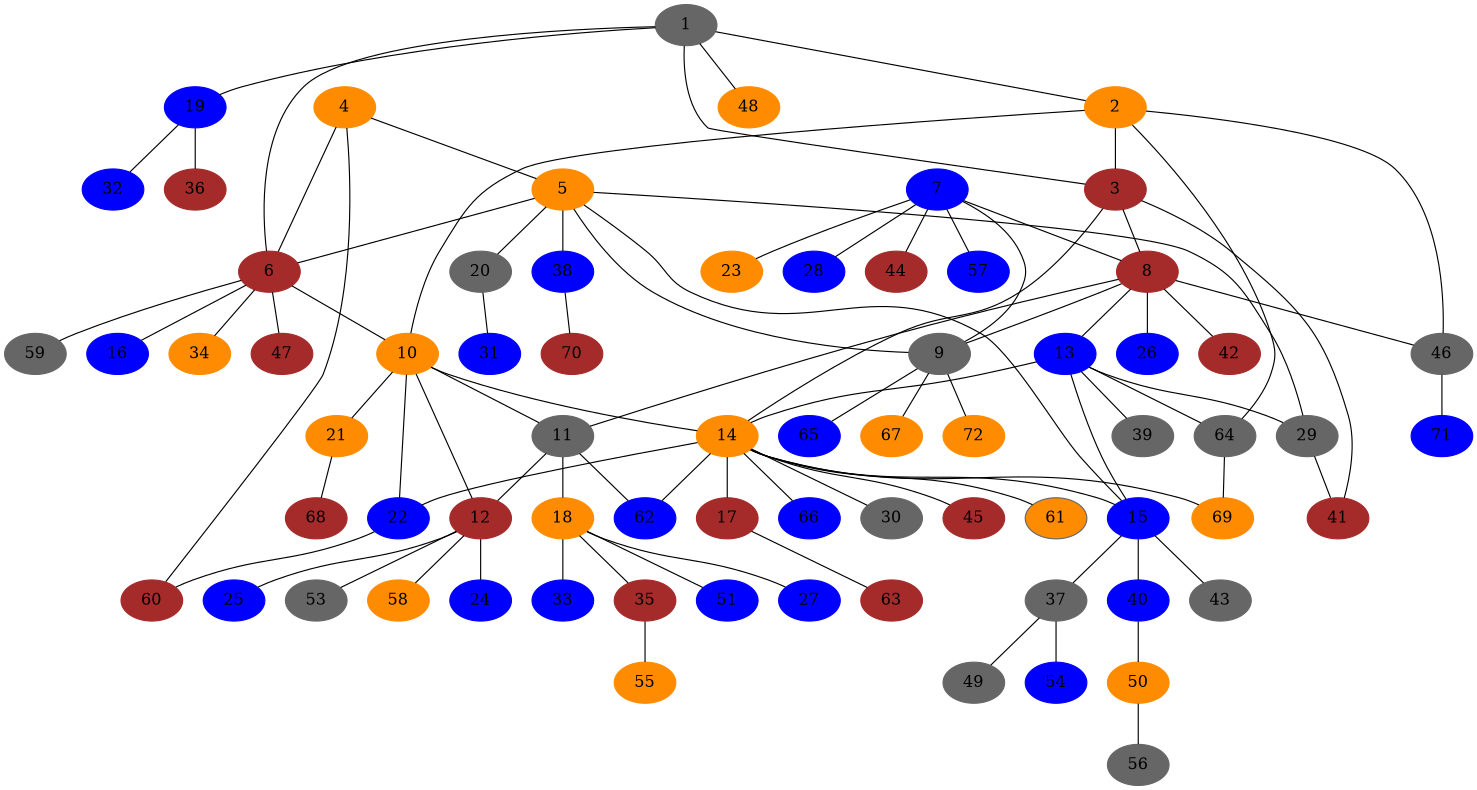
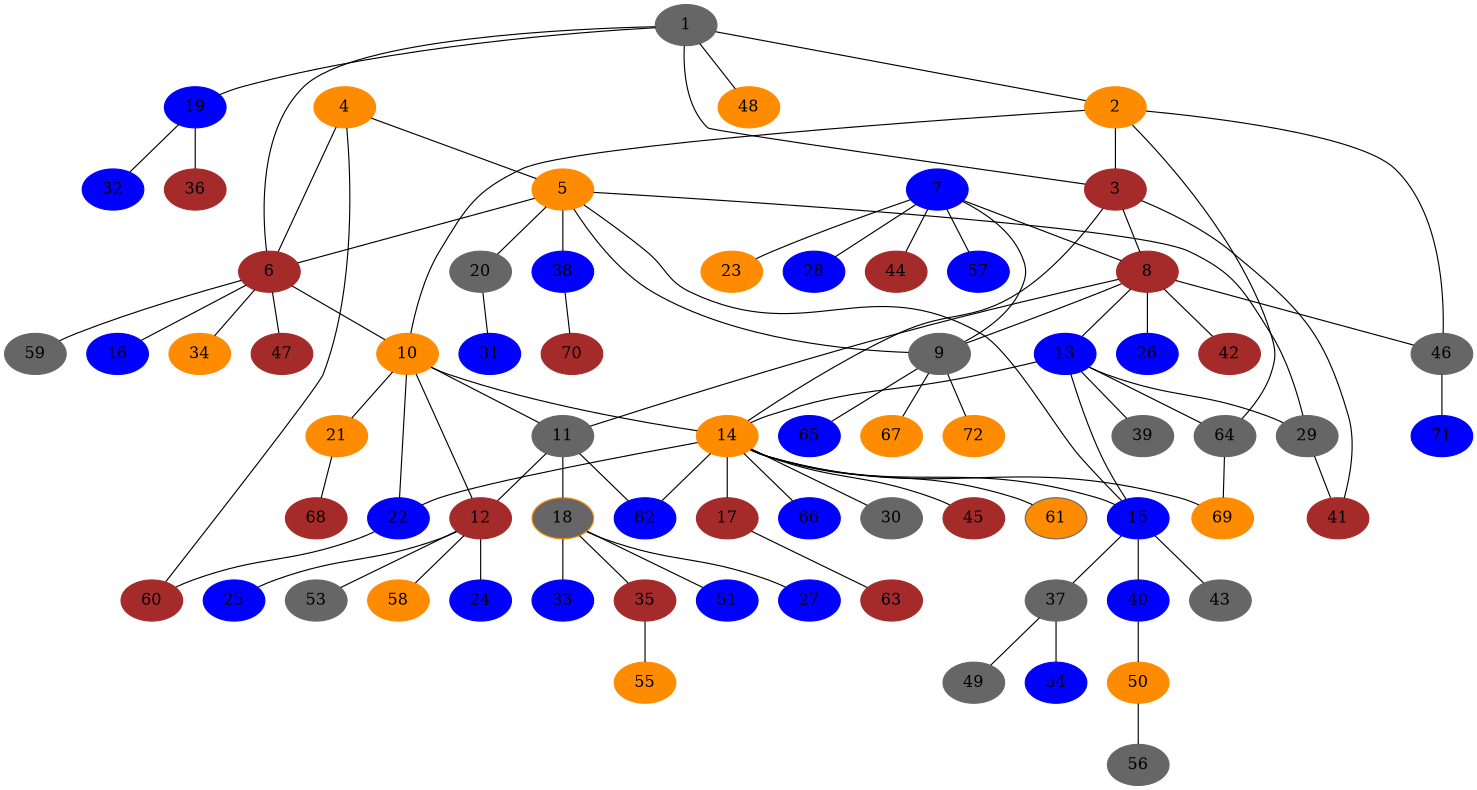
(563, 518) -> (563, 518)
